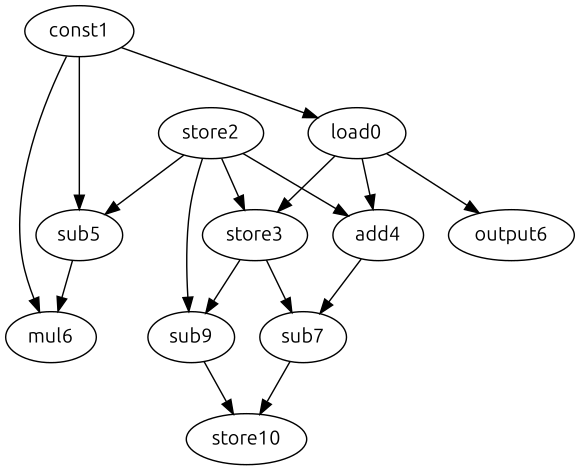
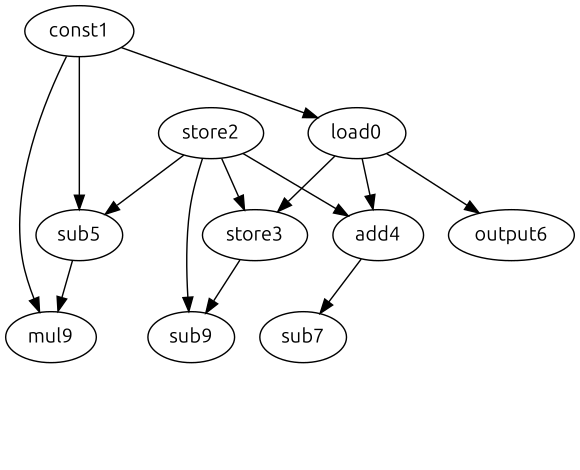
(276, 280) -> none
(51, 337) -> (51, 337)
(246, 439) -> none
